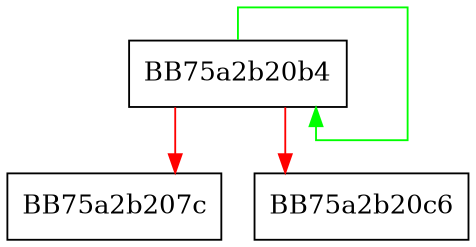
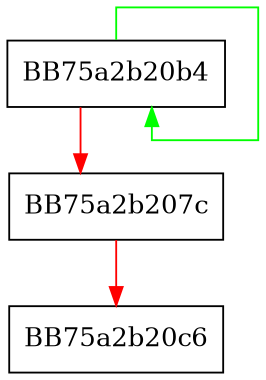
(285, 131) -> (116, 264)
